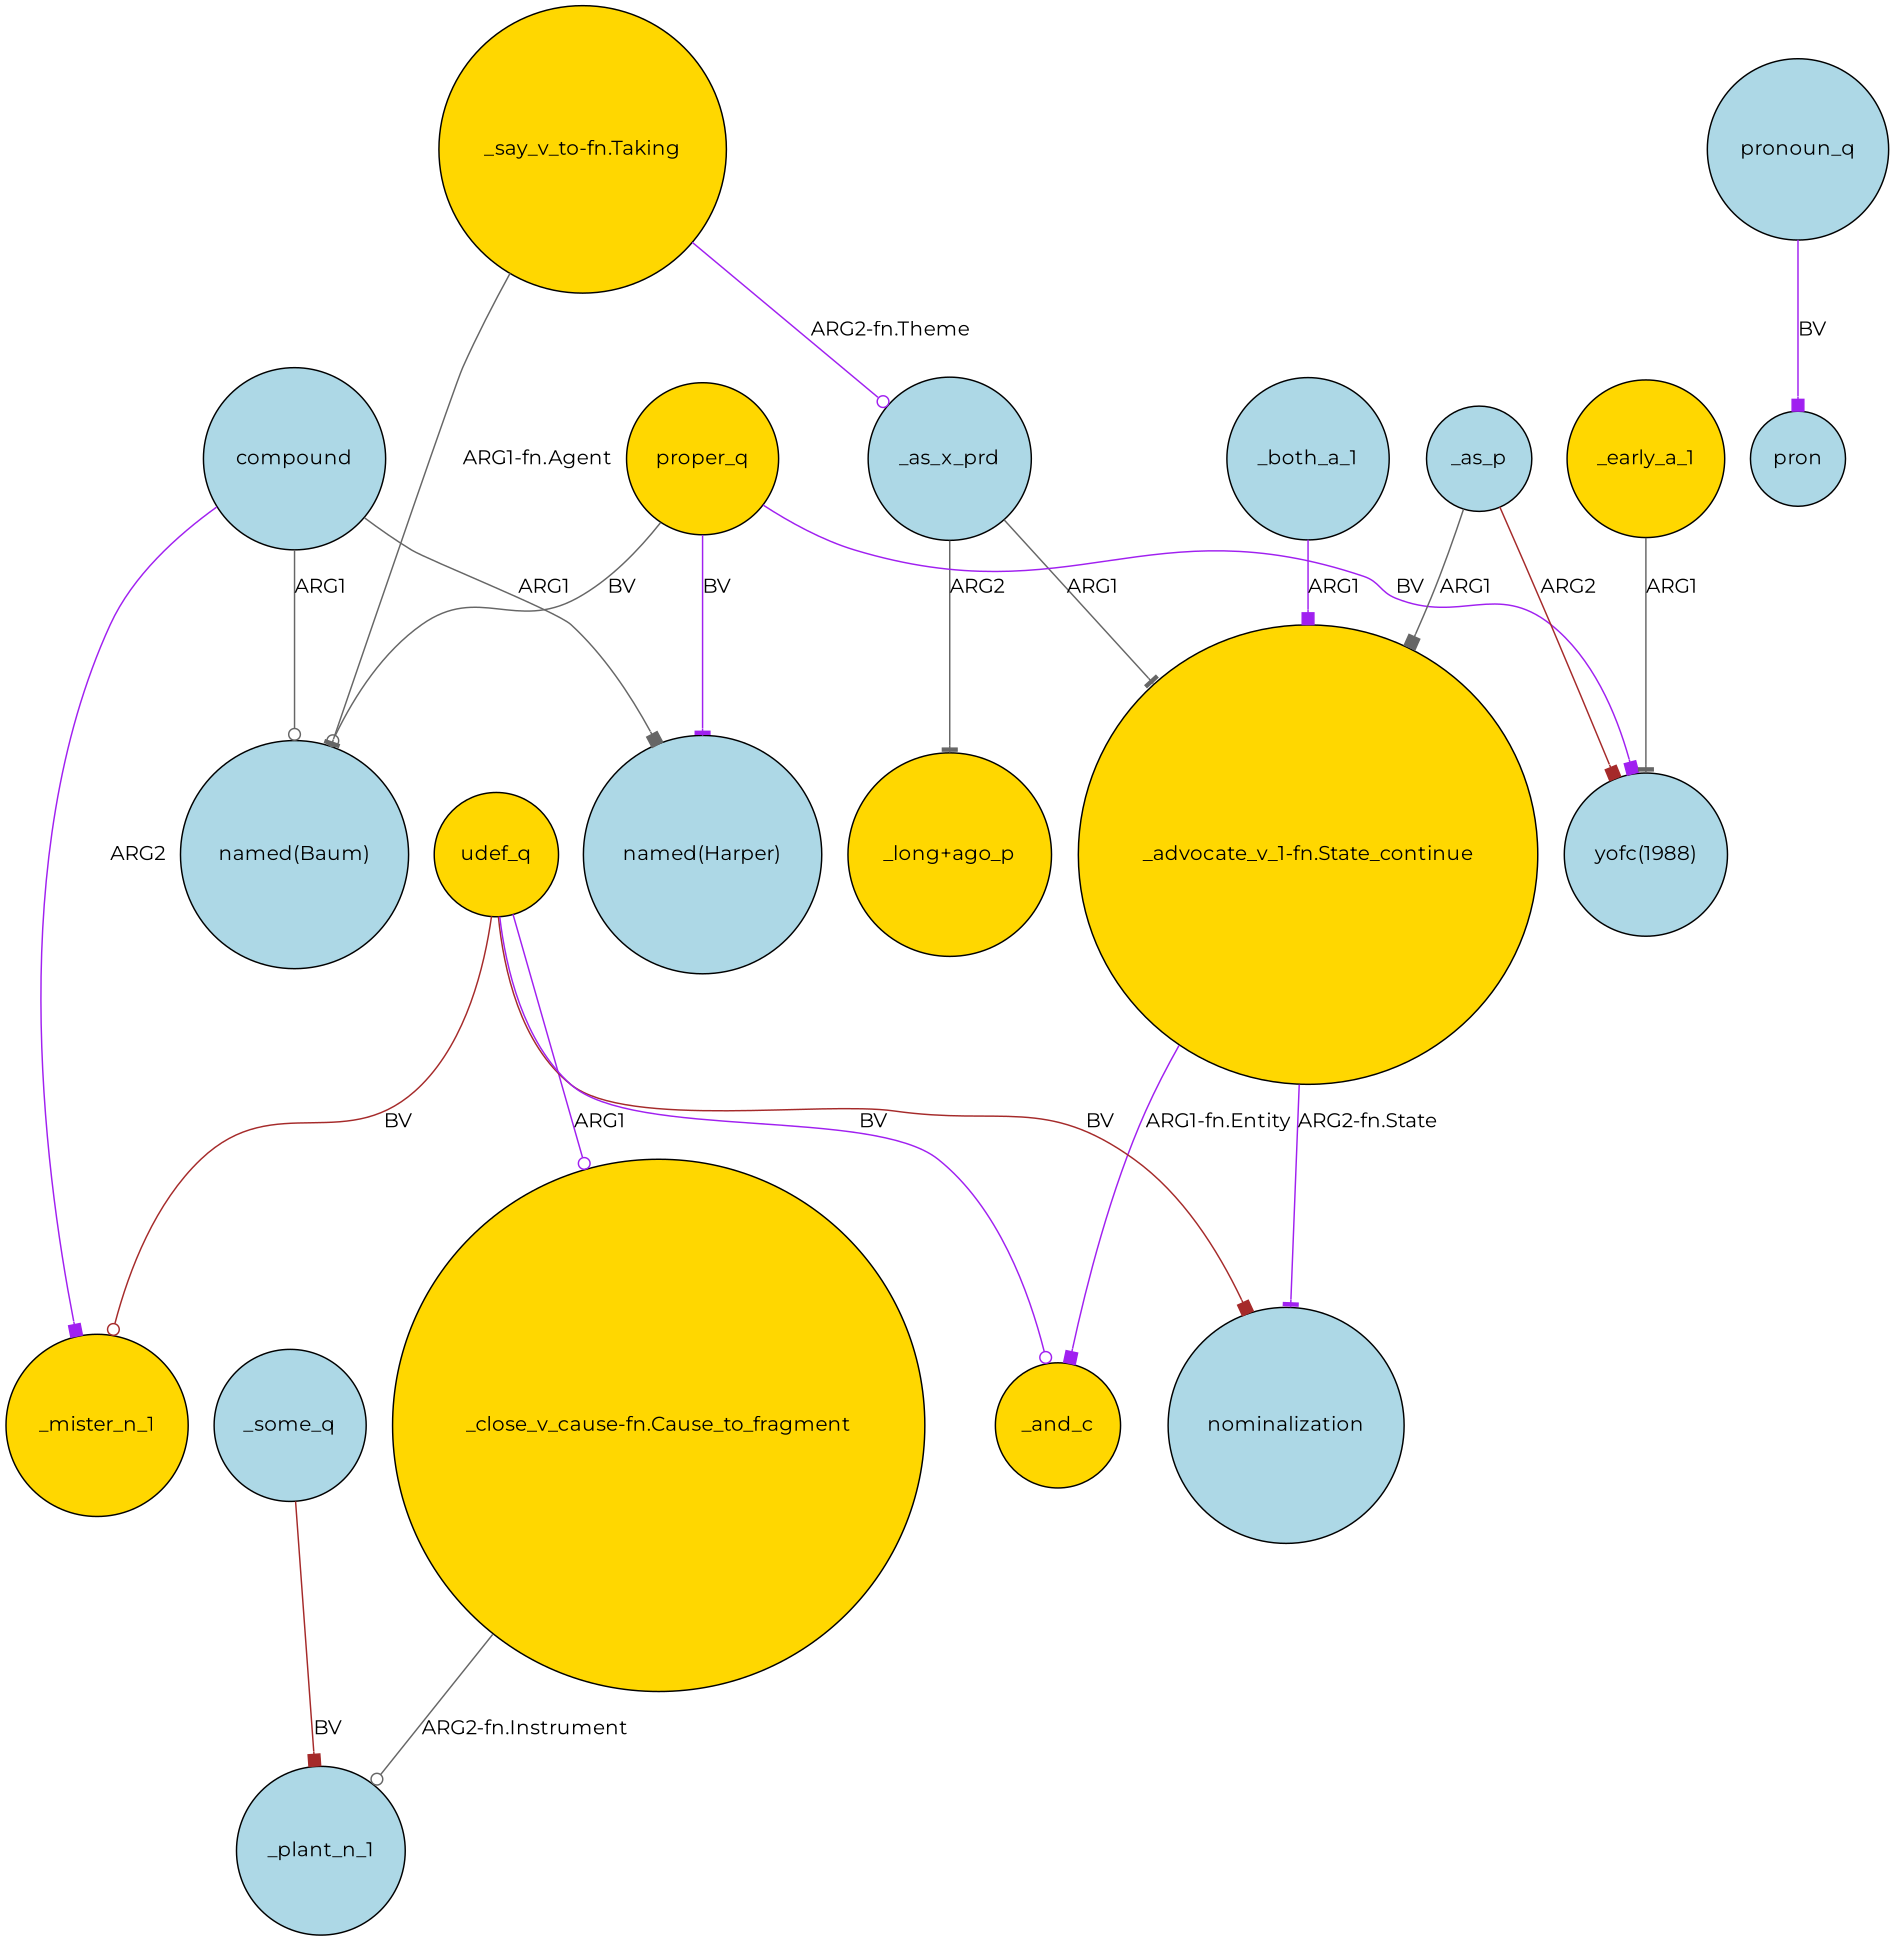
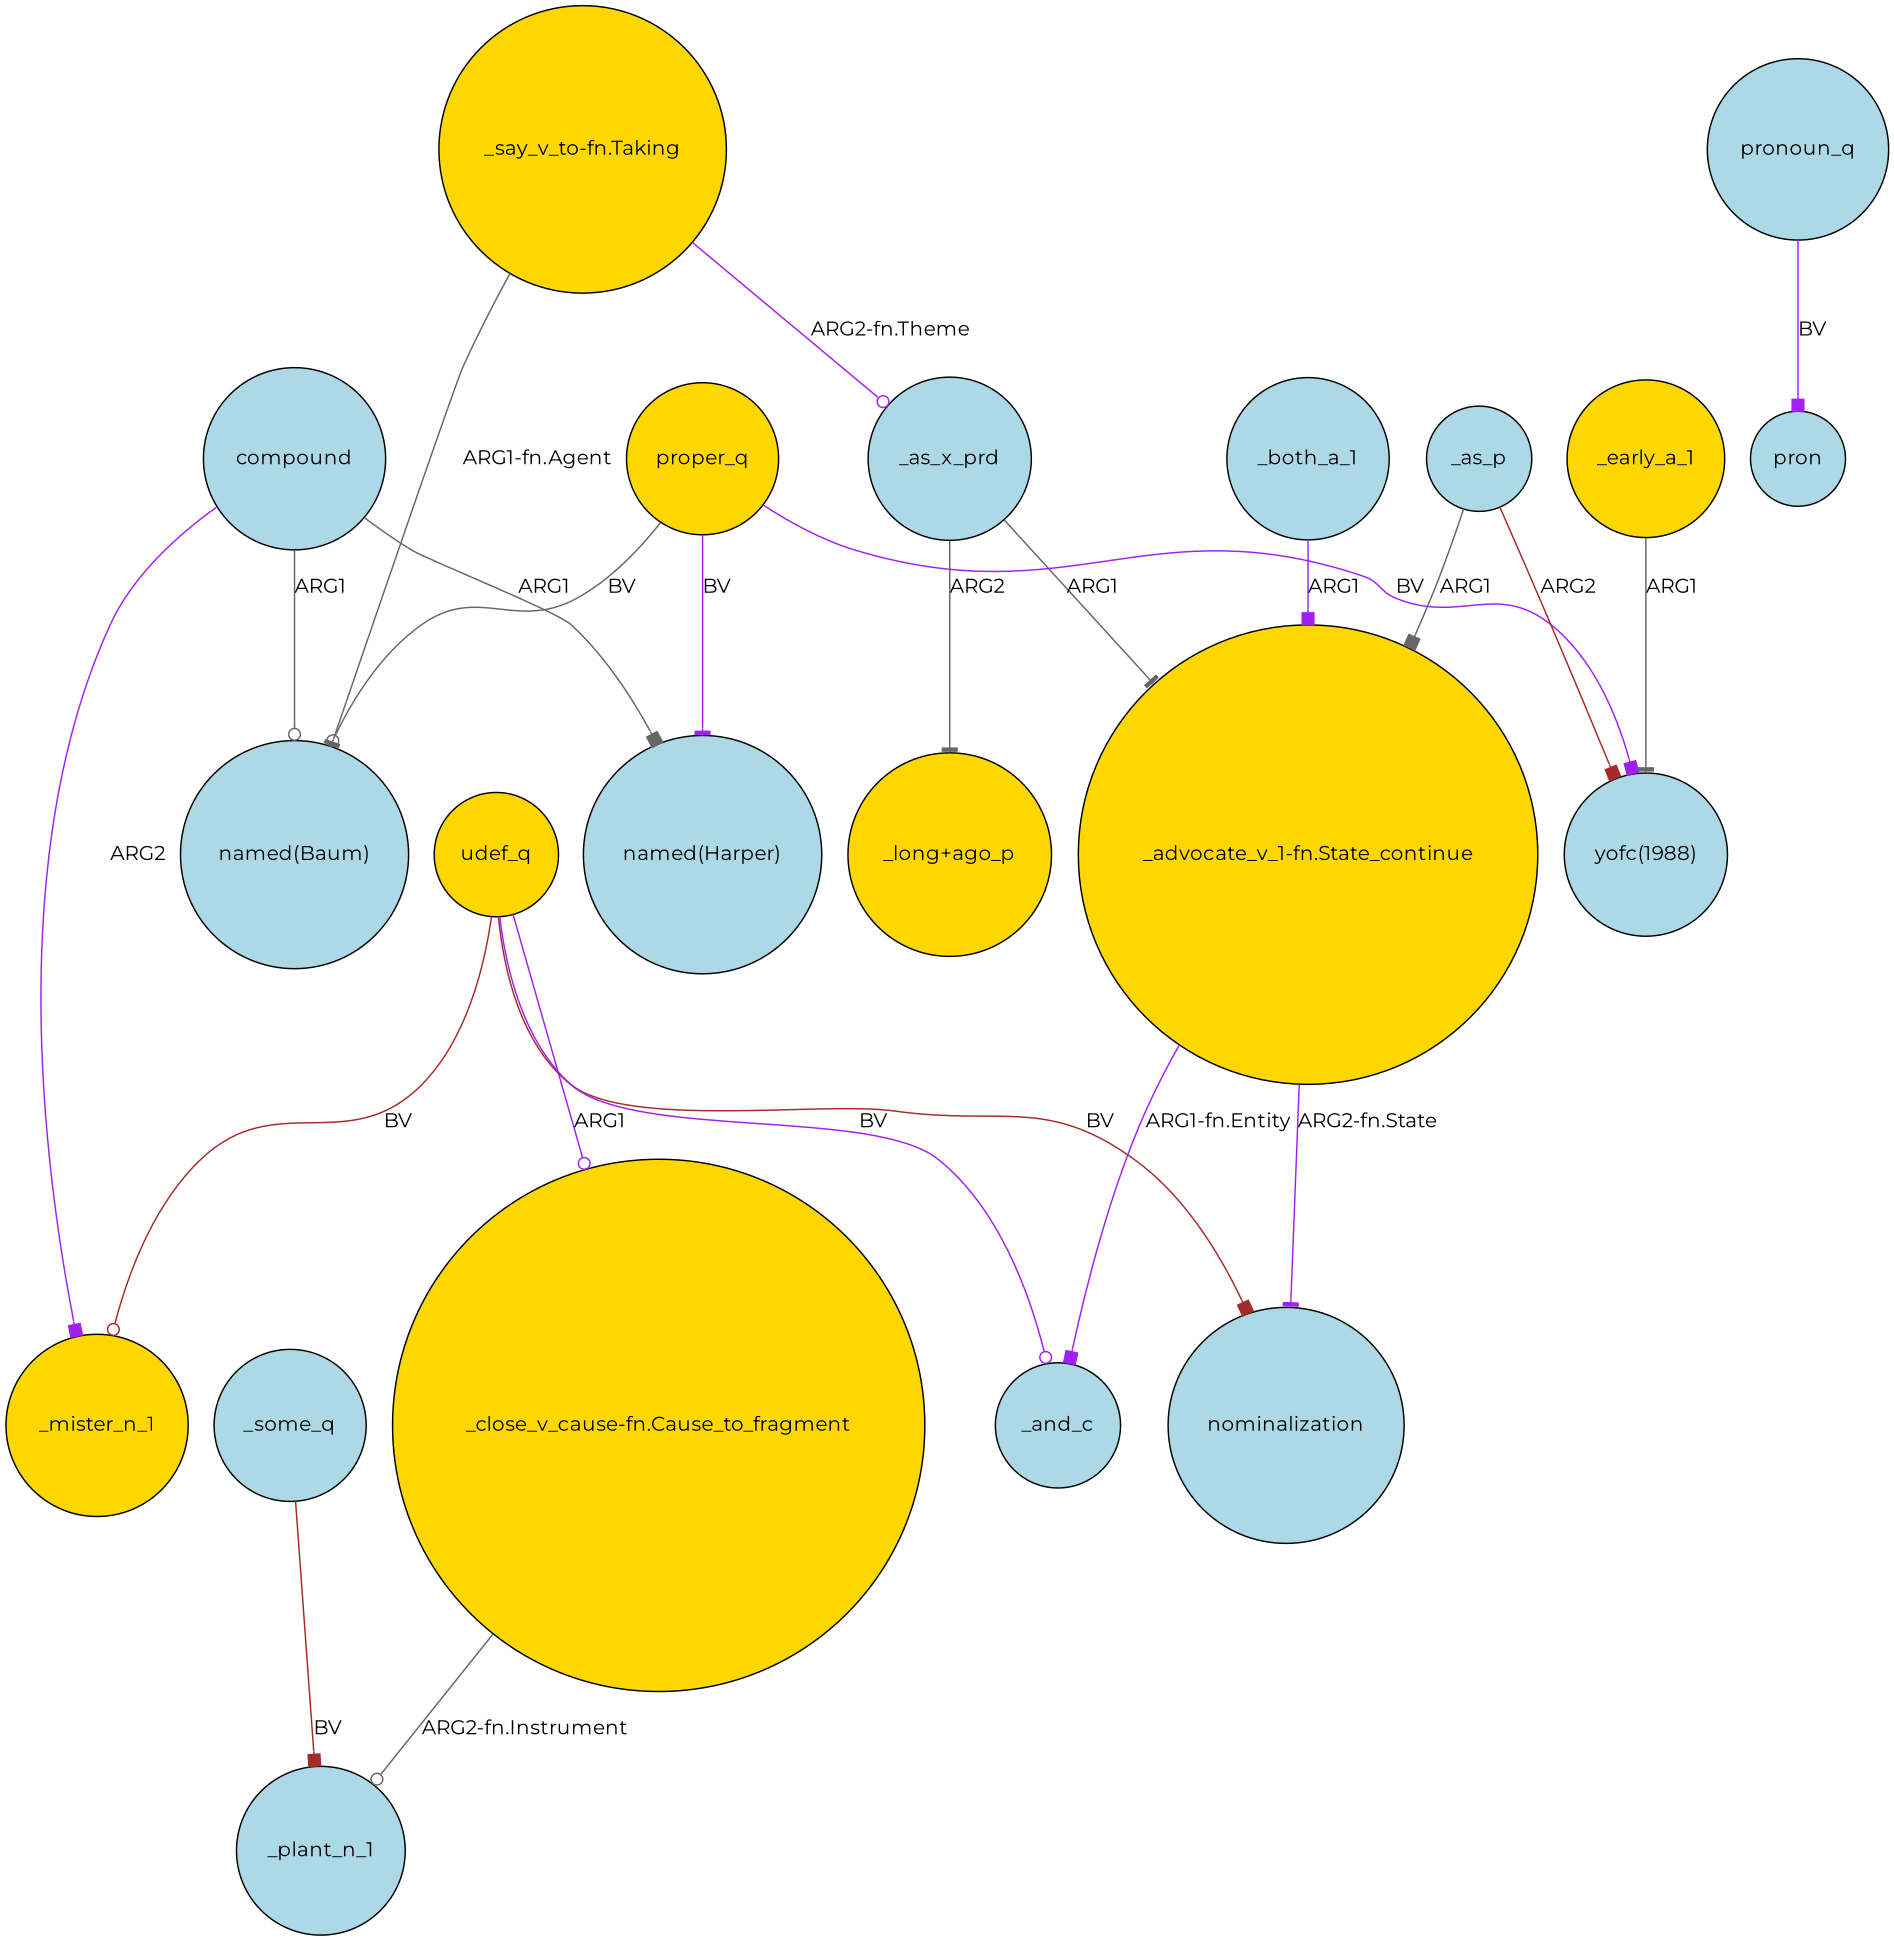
(1058, 1425) -> (1058, 1425)
